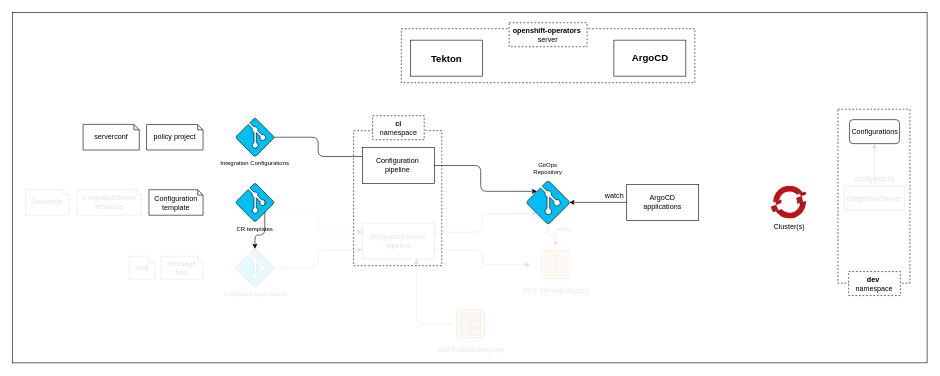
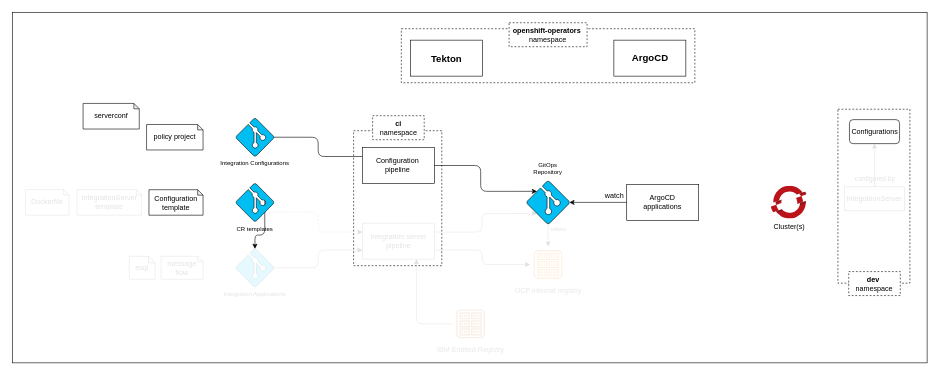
(548, 35) -> (548, 35)
(111, 137) -> (111, 116)
(556, 264) -> (548, 264)
